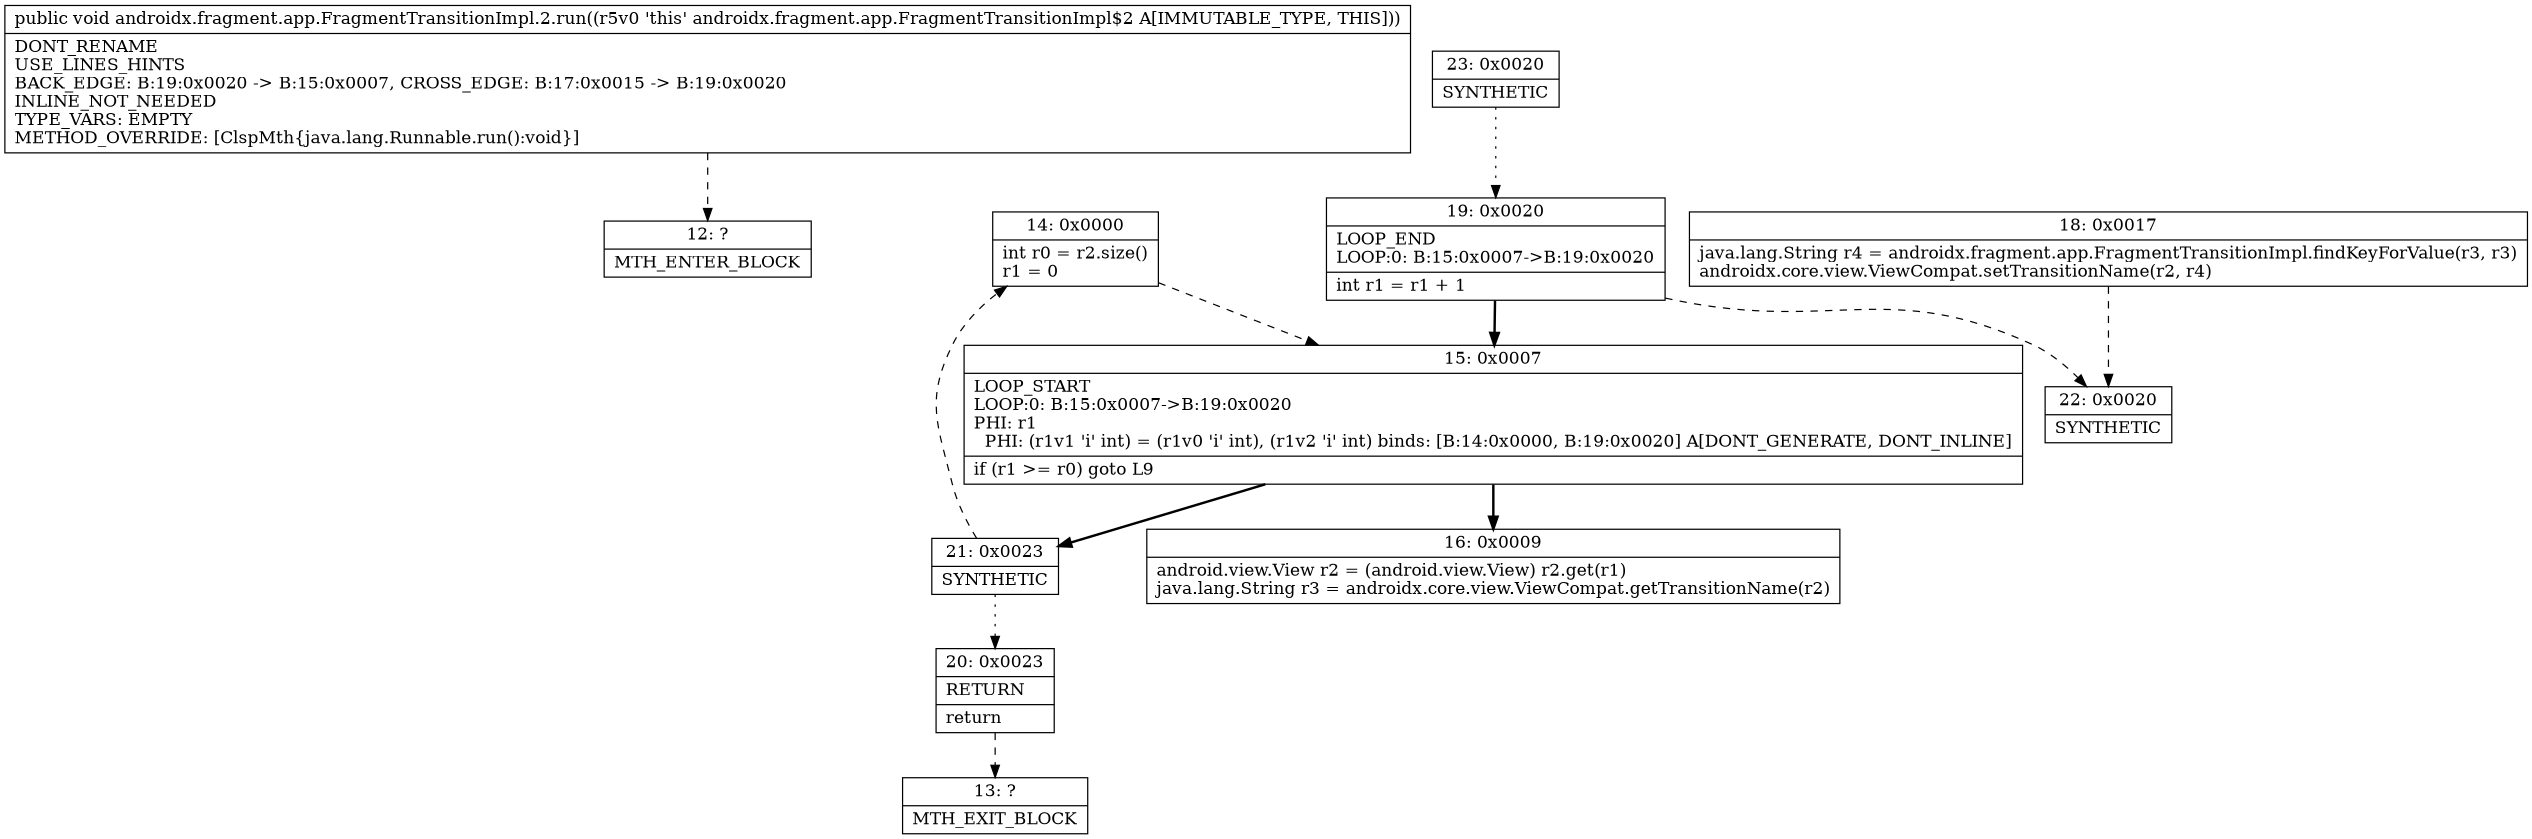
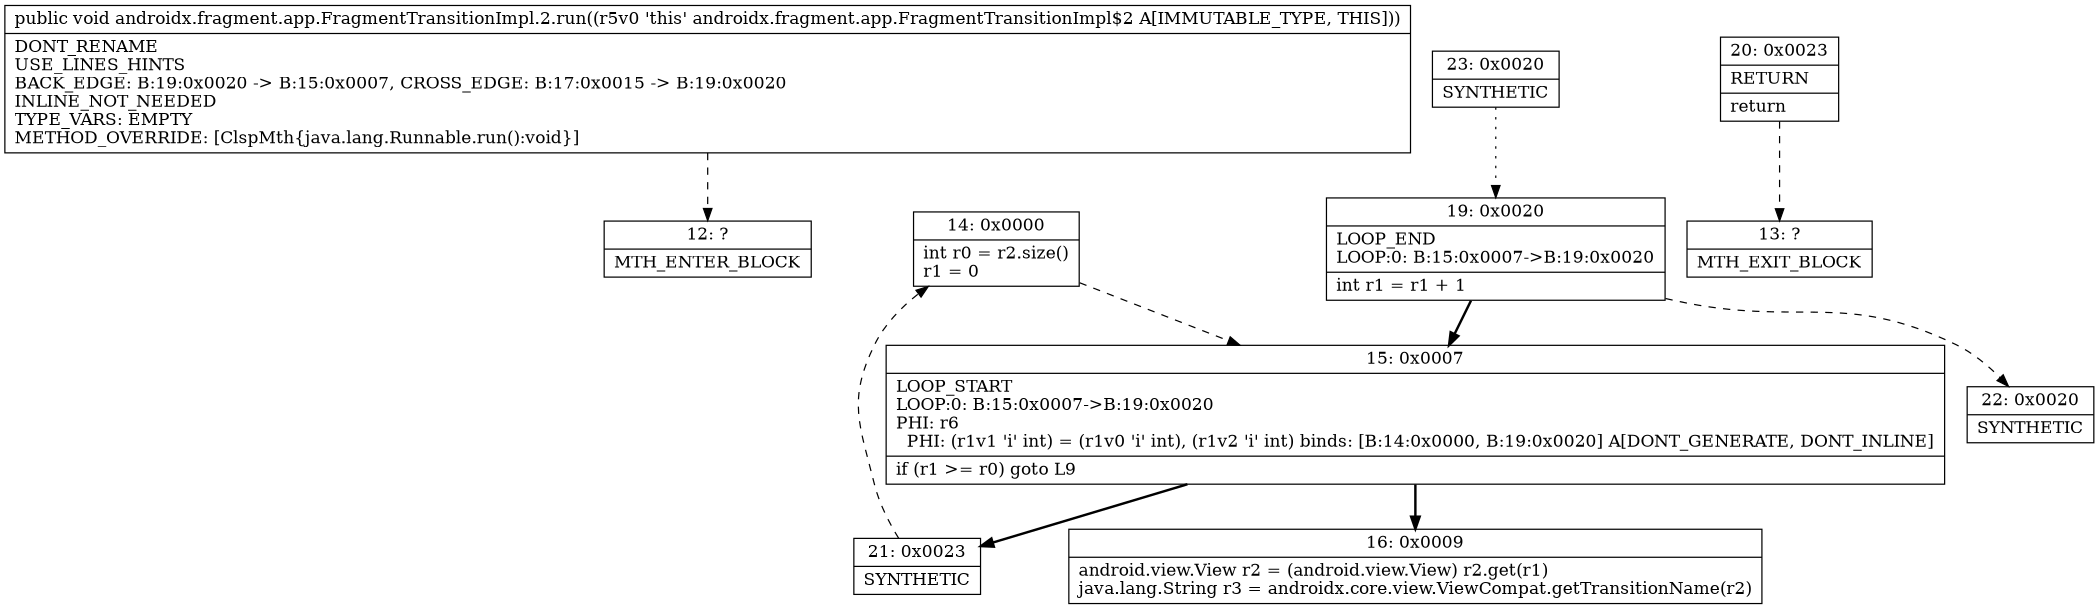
(2108, 249) -> none
(1009, 423) -> (931, 423)
(995, 615) -> none
